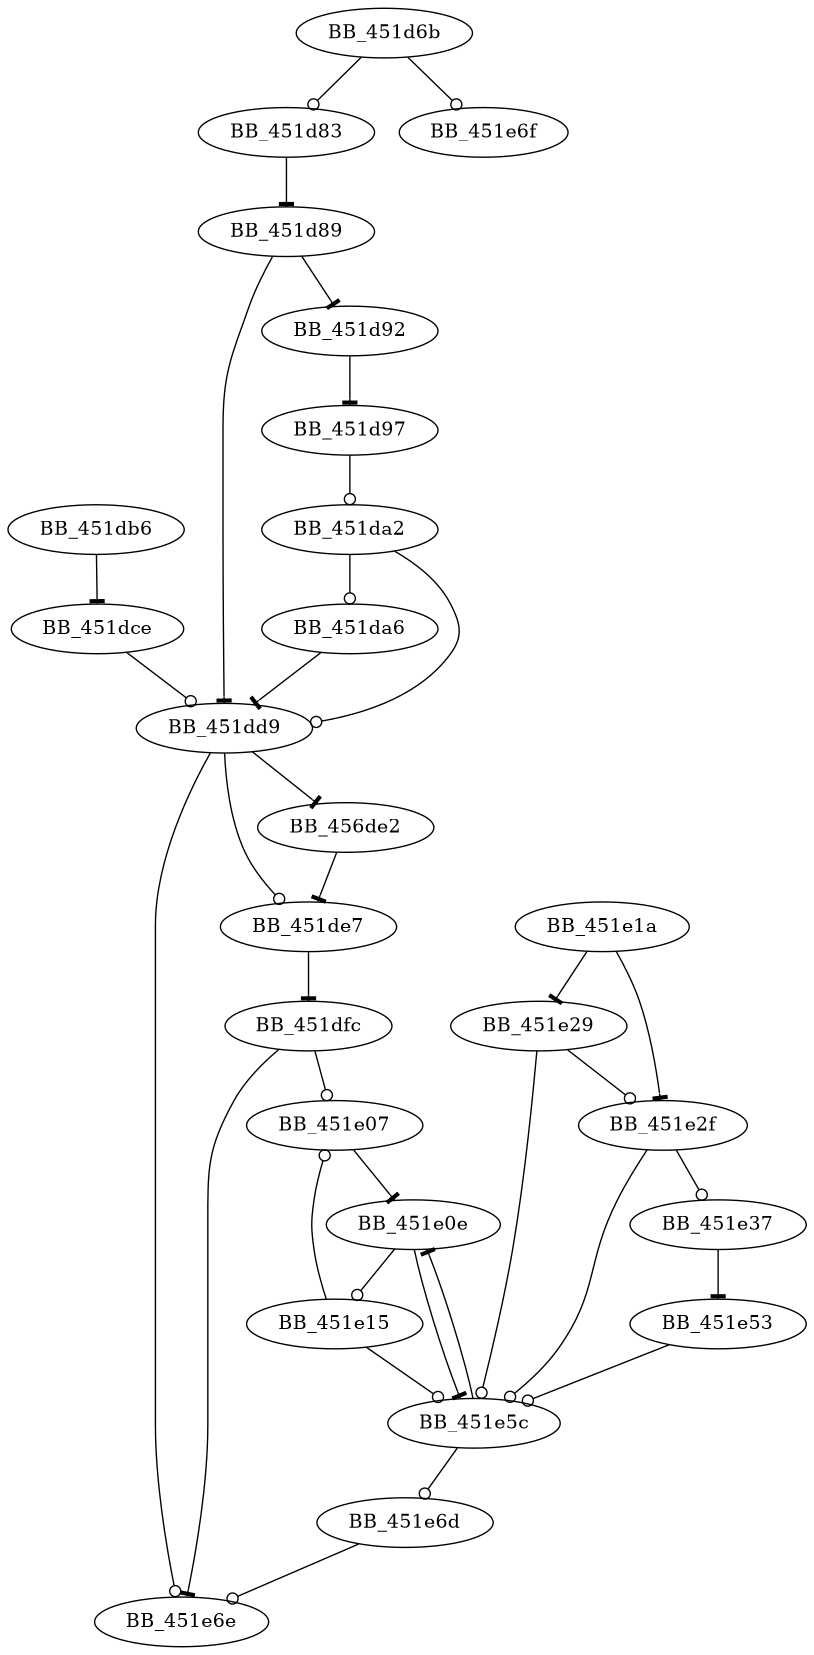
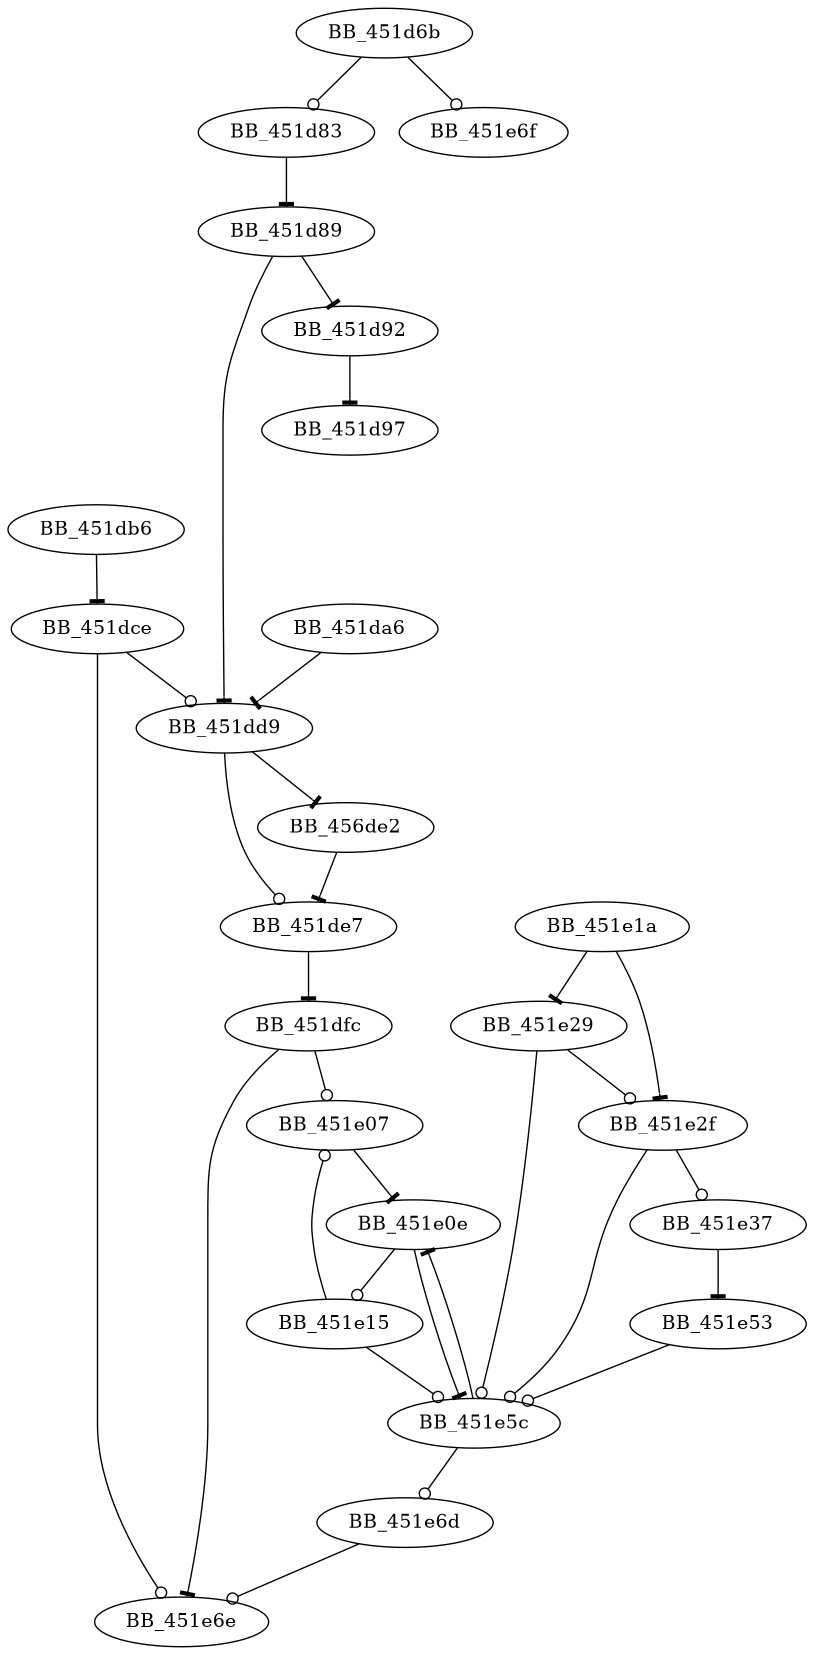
(350, 530) -> none
(155, 1165) -> (98, 1127)
